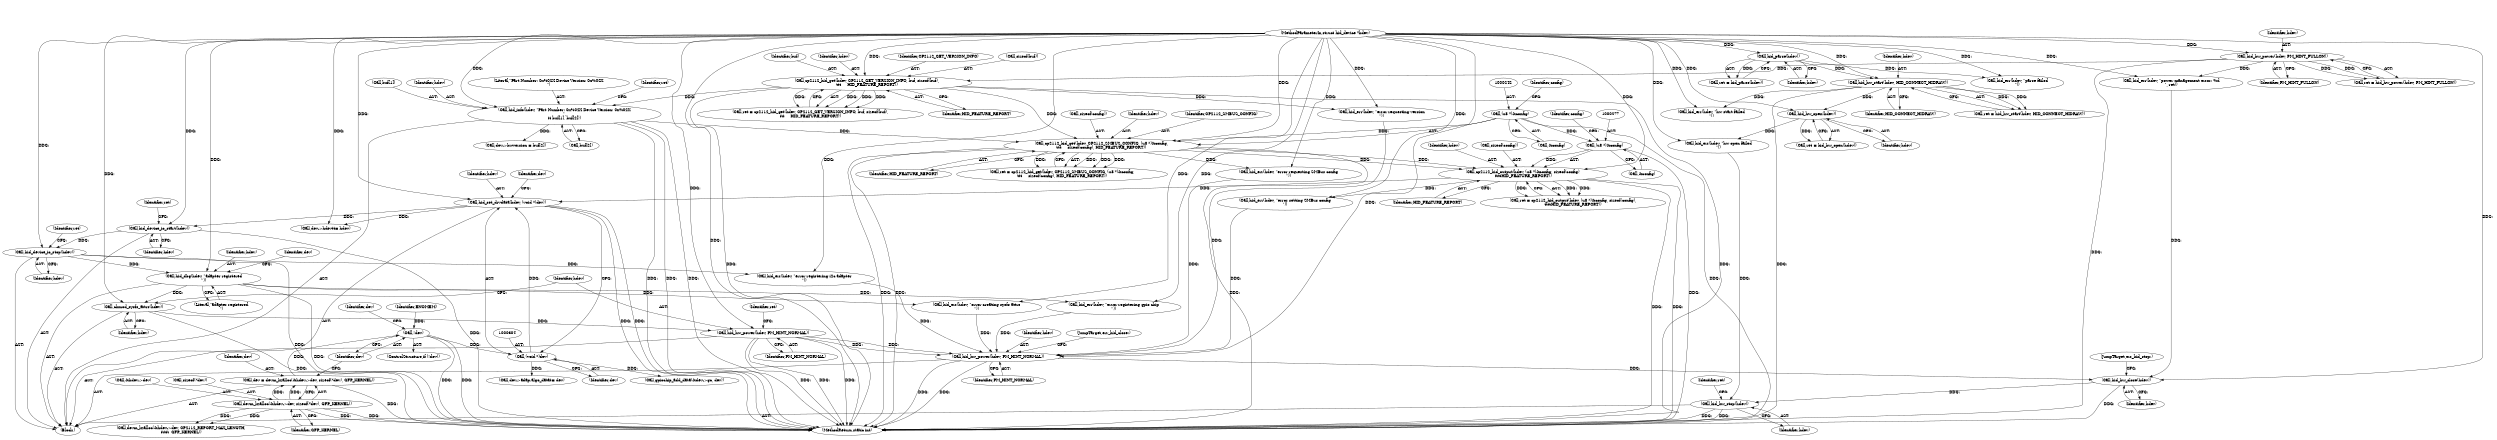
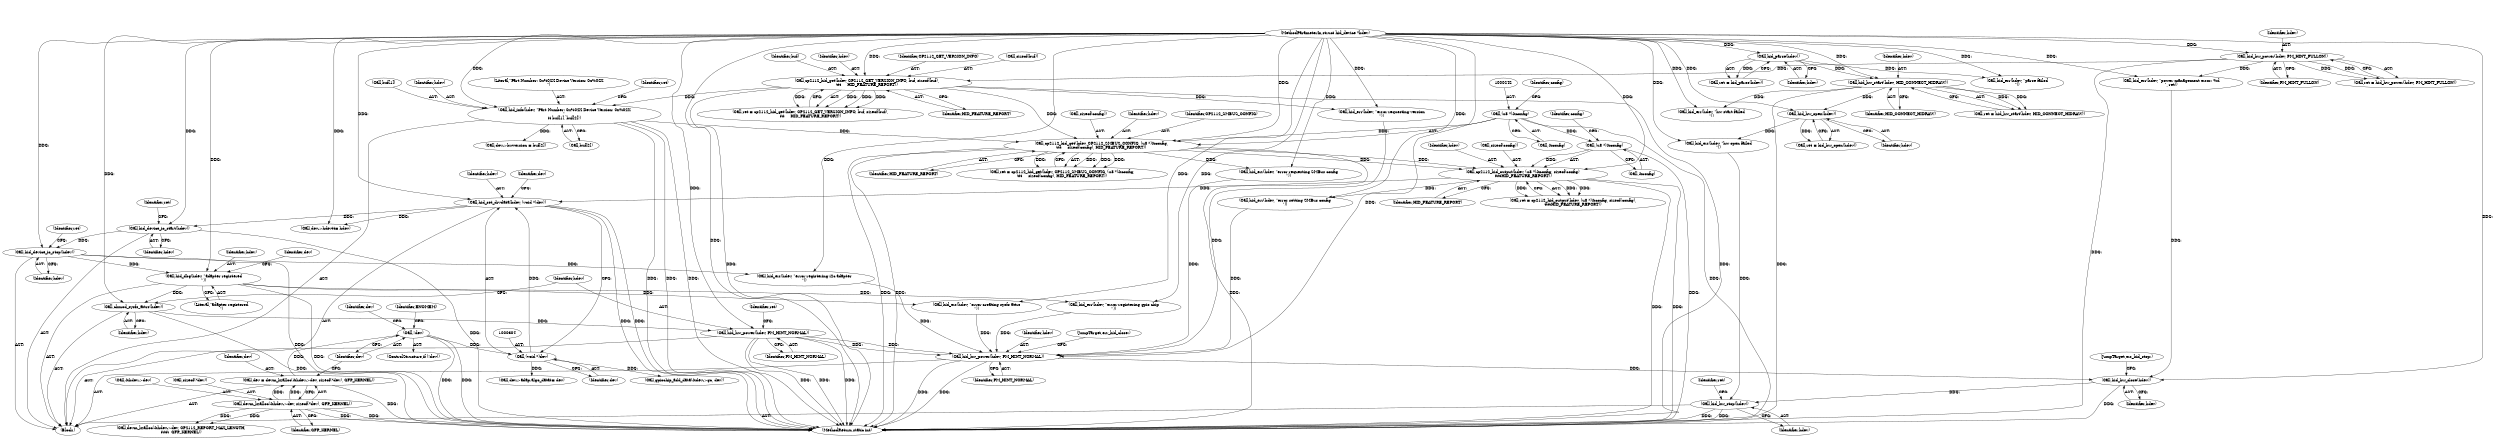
(1611, 114) -> none
(420, 321) -> (420, 321)
